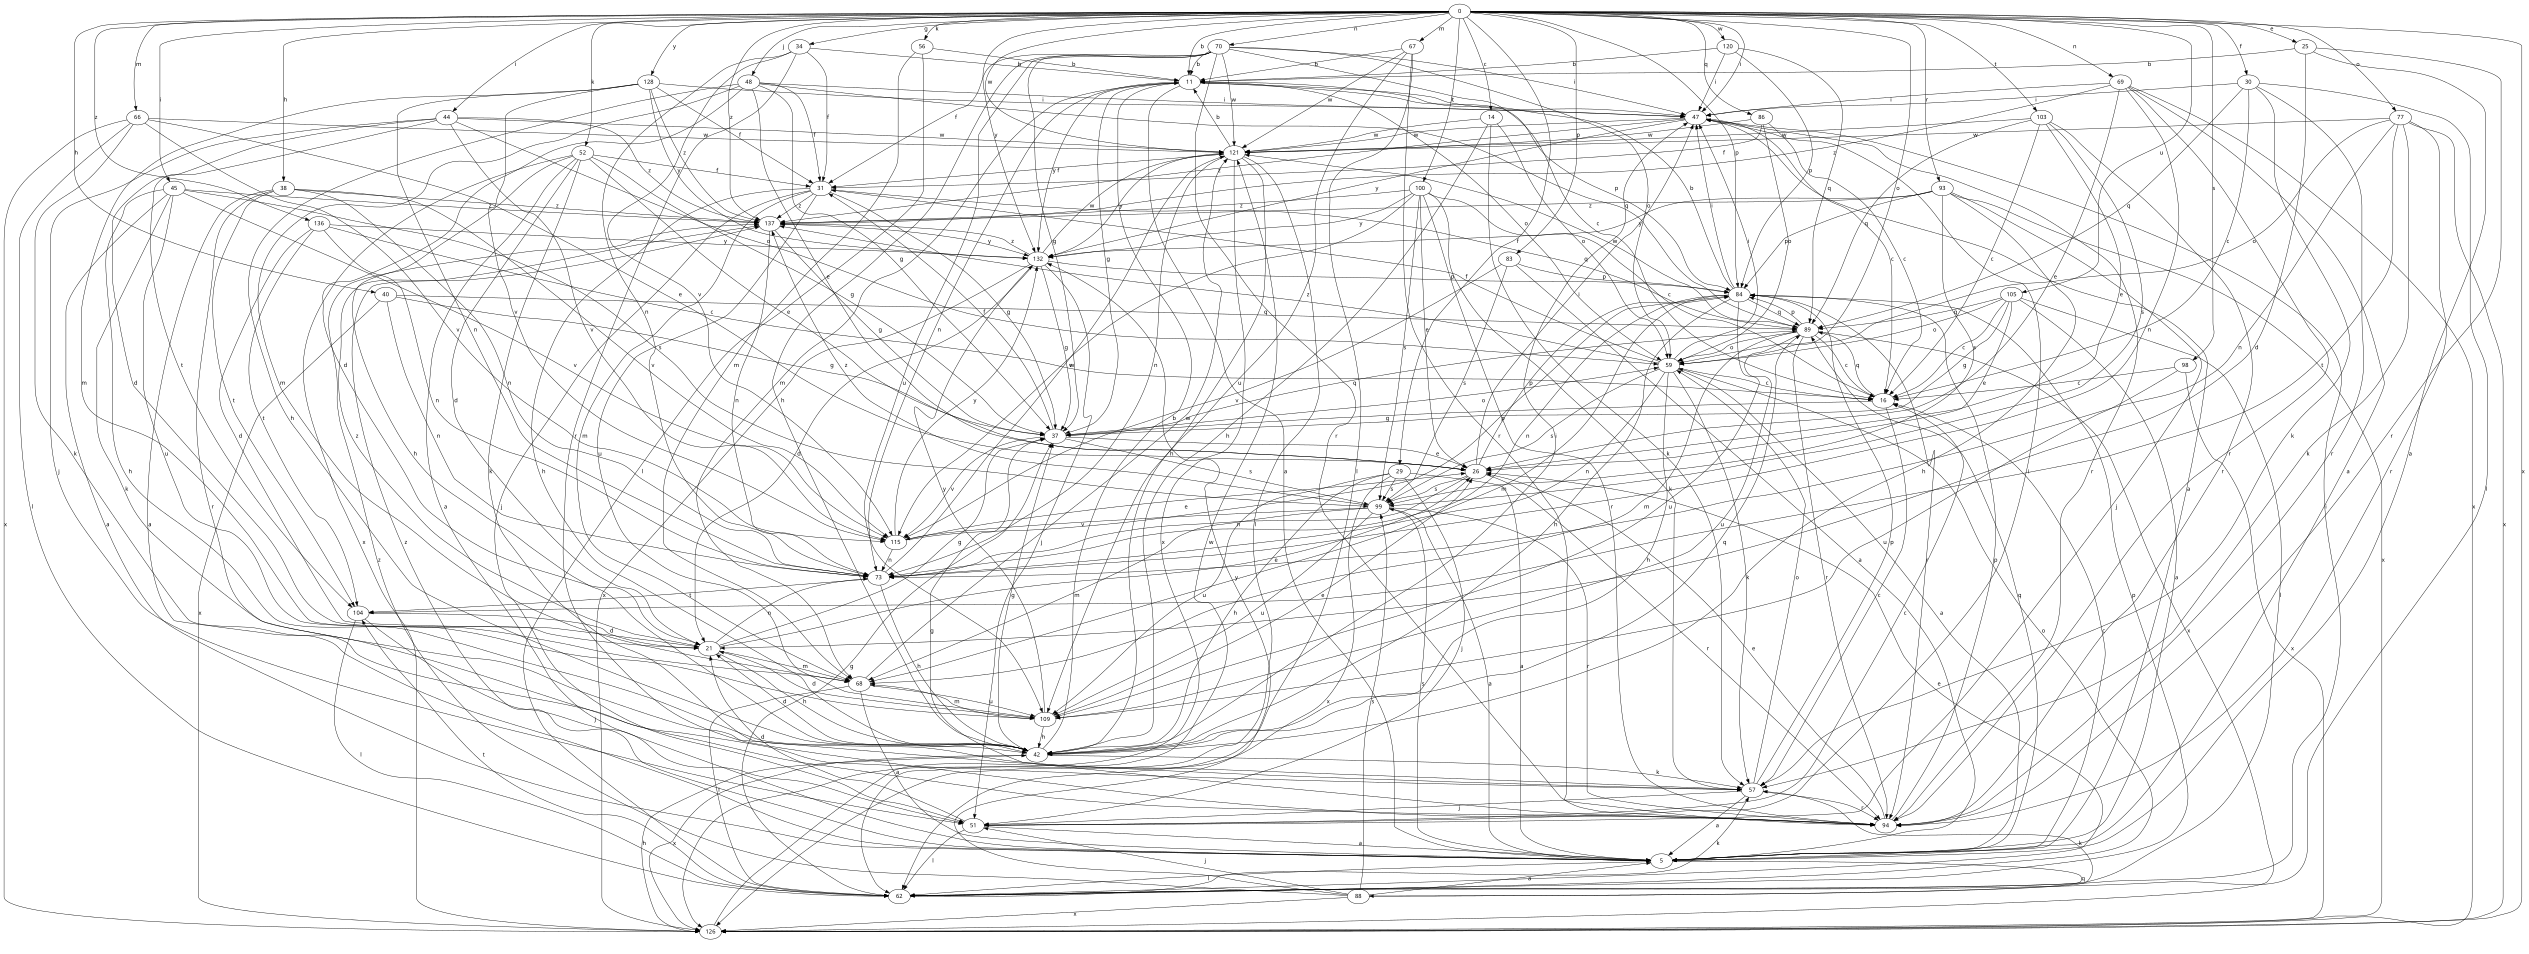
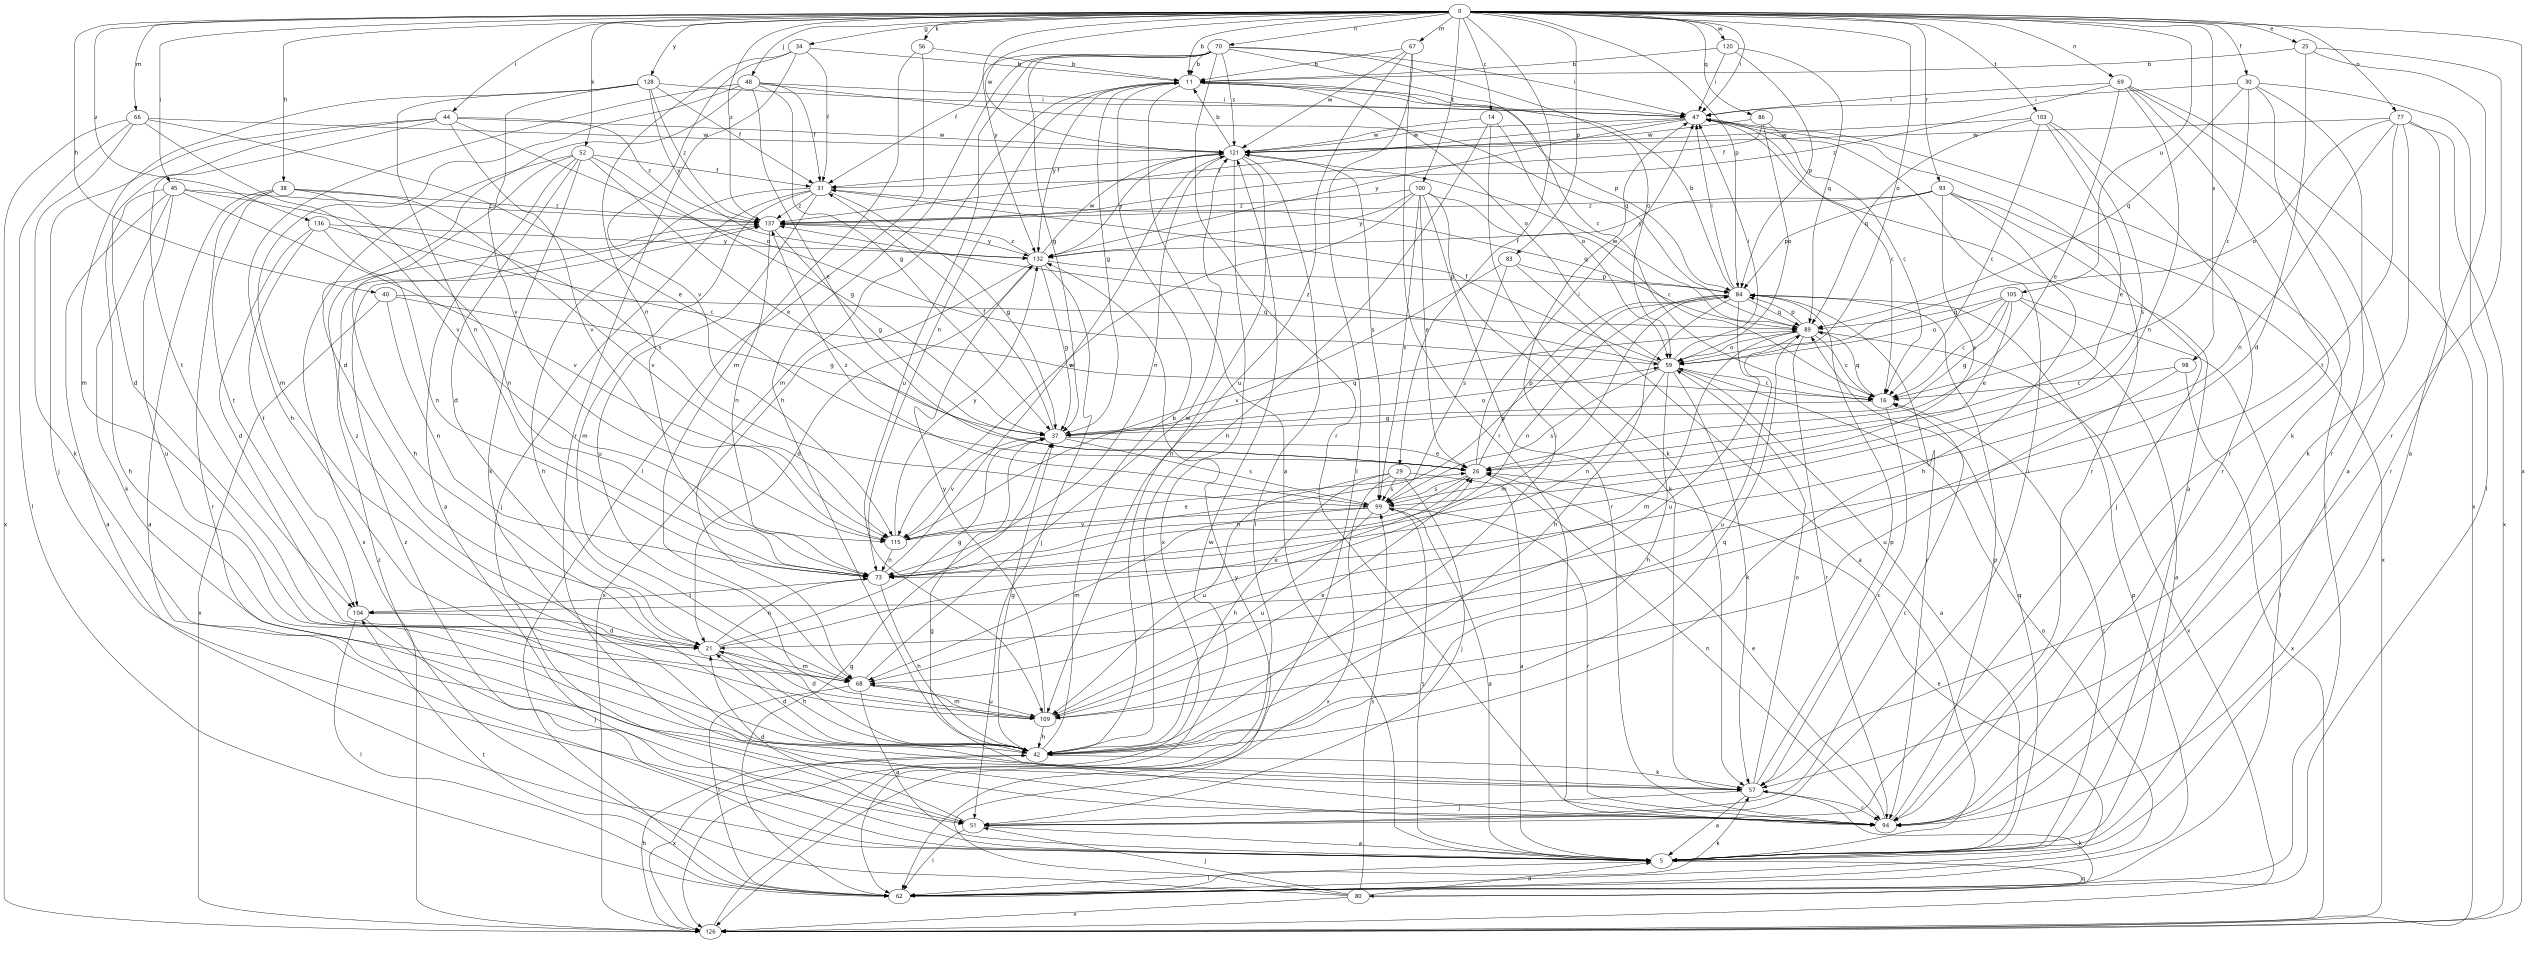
(1234, 100) -> (1234, 100)
none -> (1368, 281)
(1708, 649) -> (1708, 649)
(1358, 897) -> (1358, 897)
